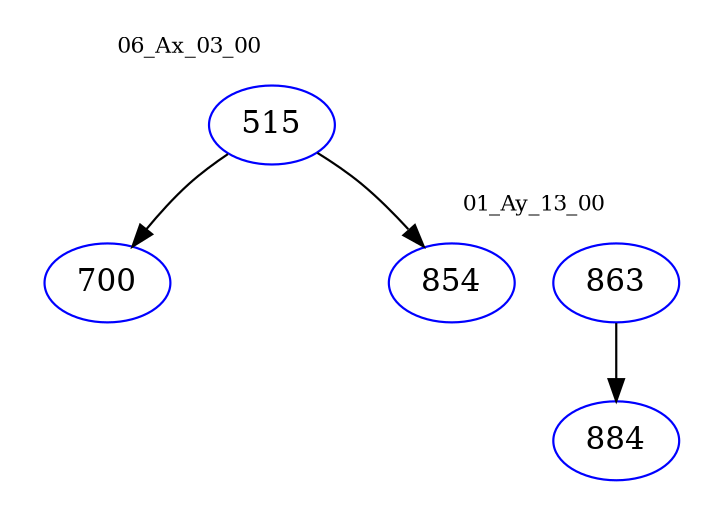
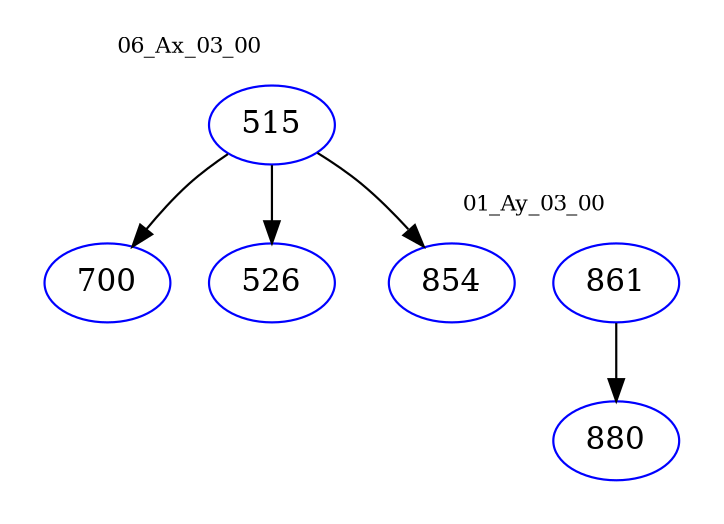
(534, 205) -> (534, 205)
none -> (272, 283)
(616, 283) -> (616, 283)
(616, 441) -> (616, 441)
